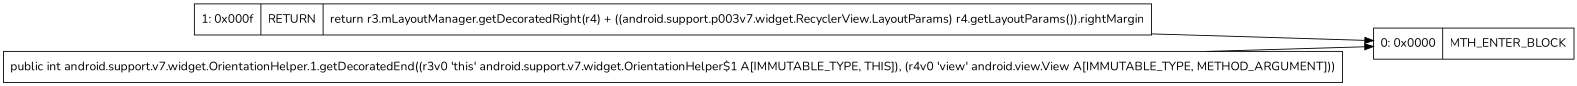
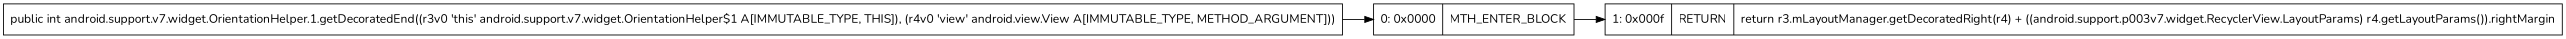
(1258, 37) -> (1585, 19)
